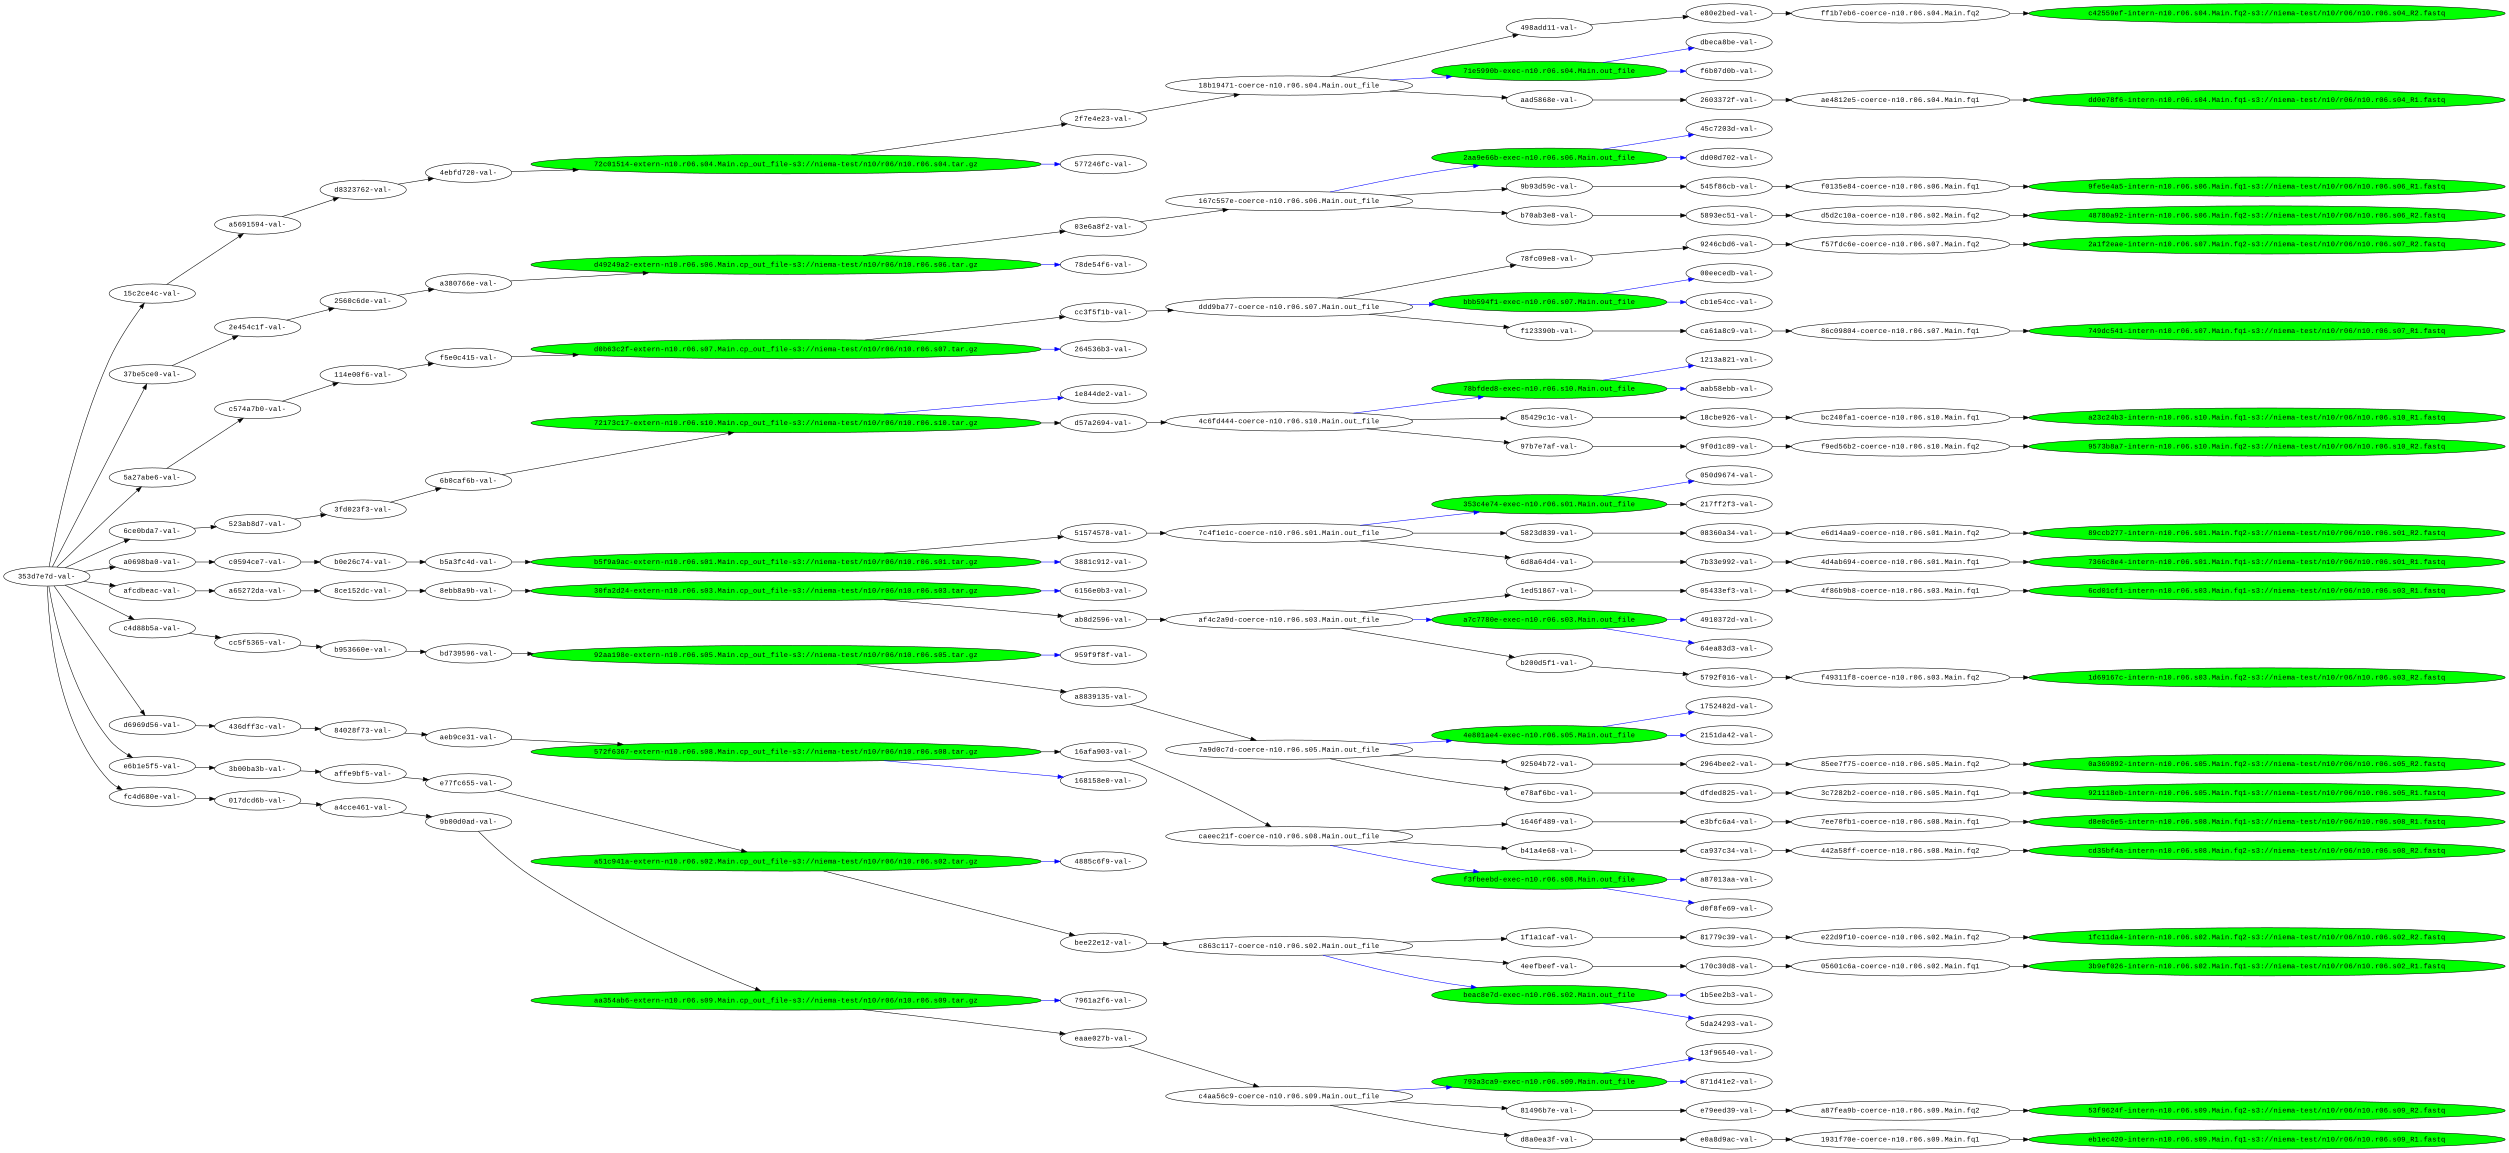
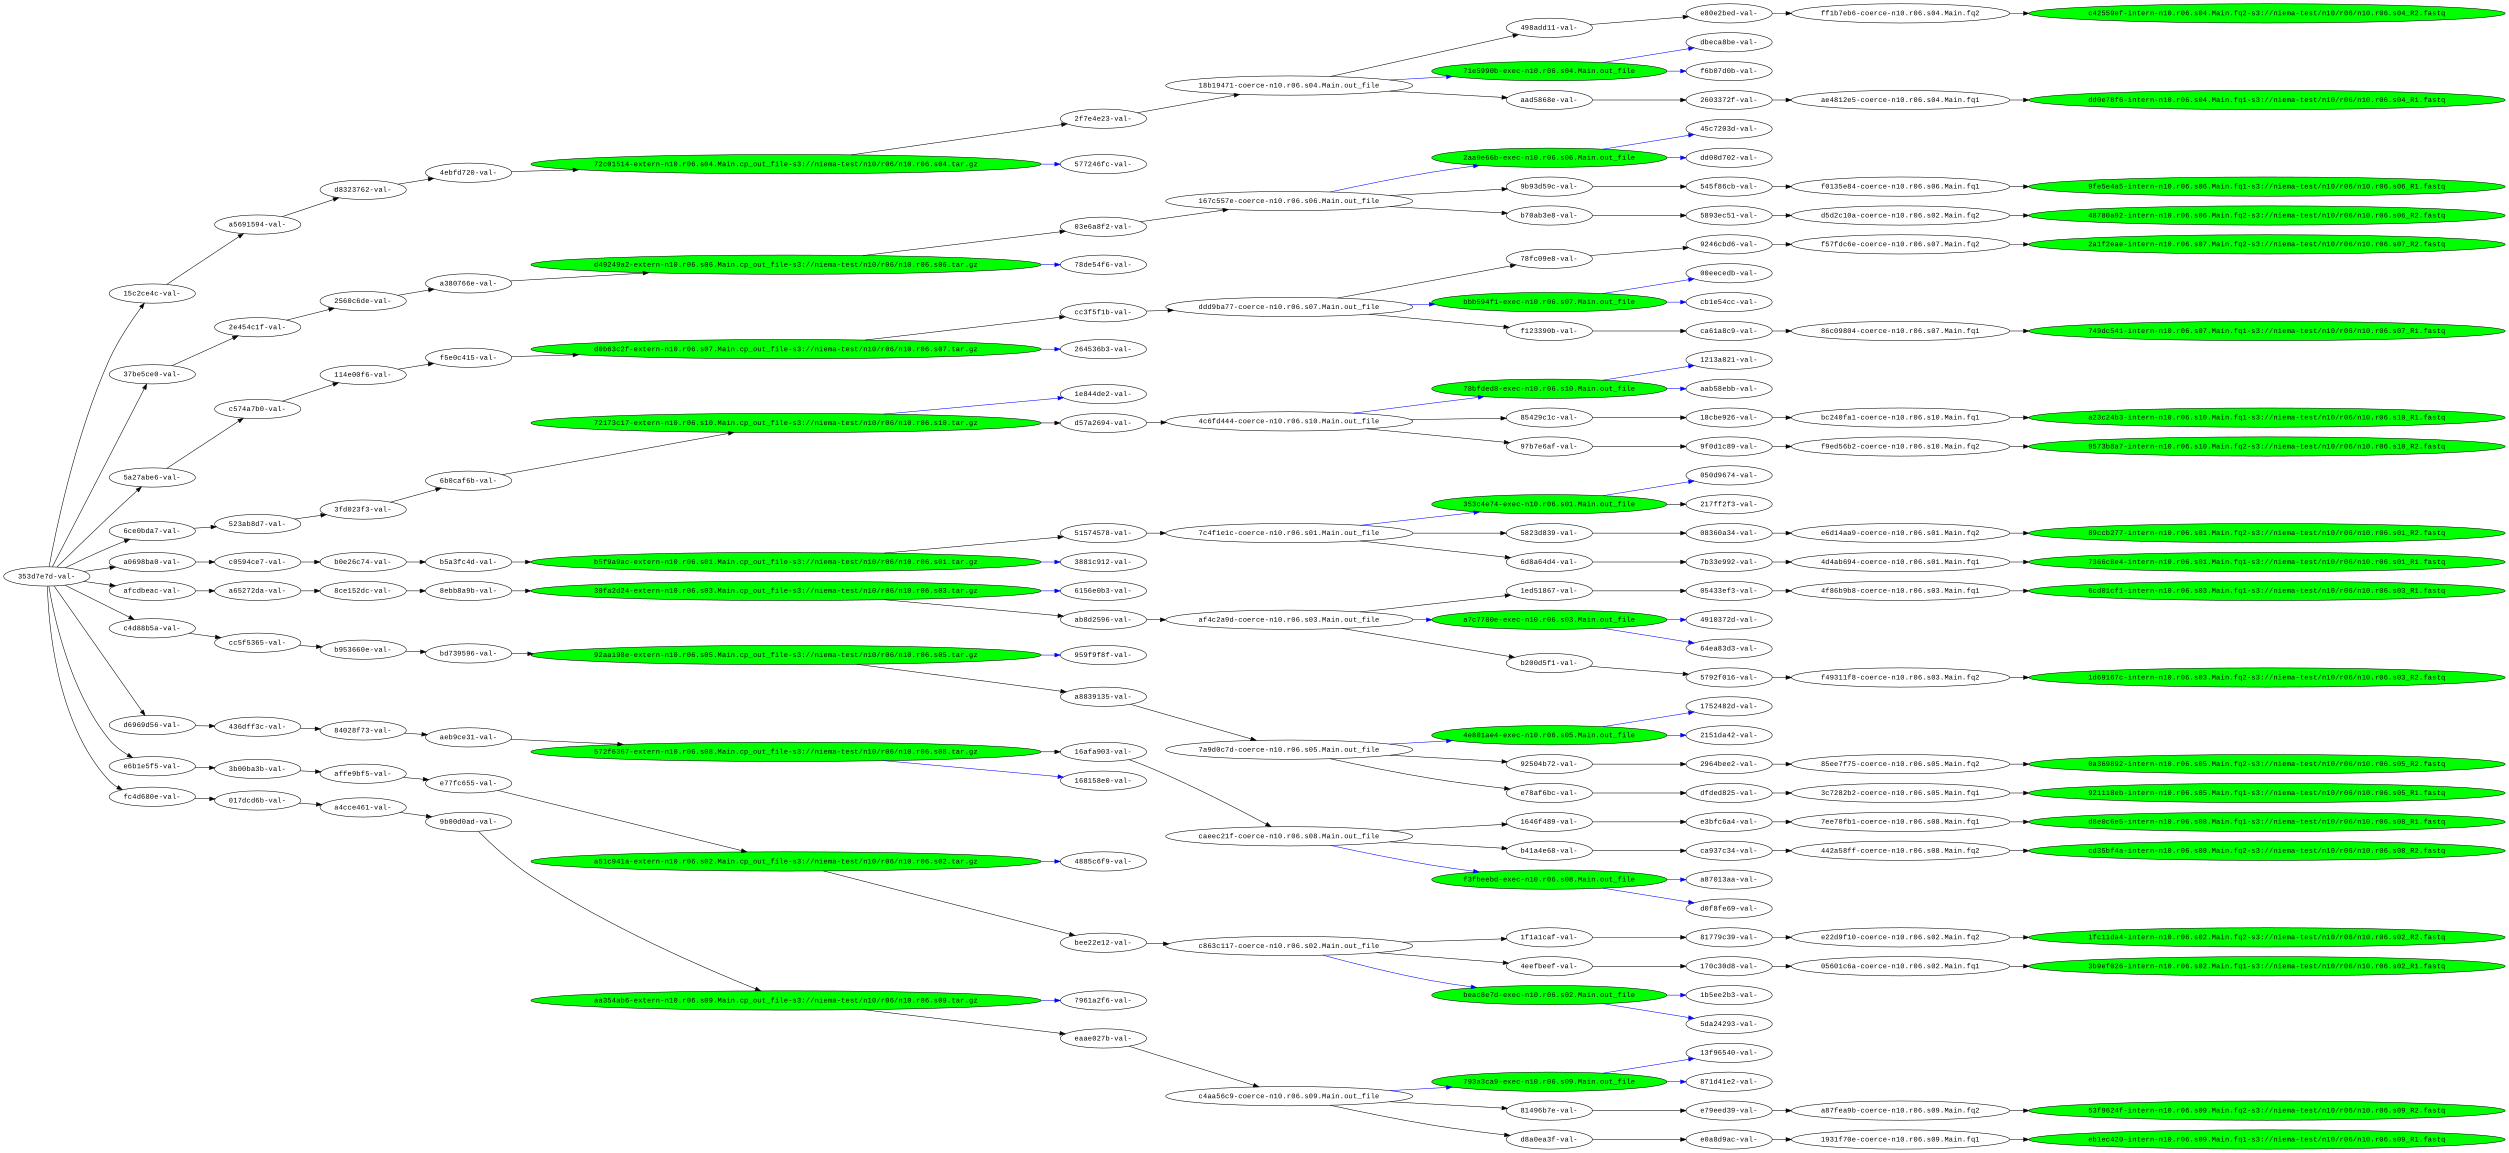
(1549, 446) -> (1549, 446)
